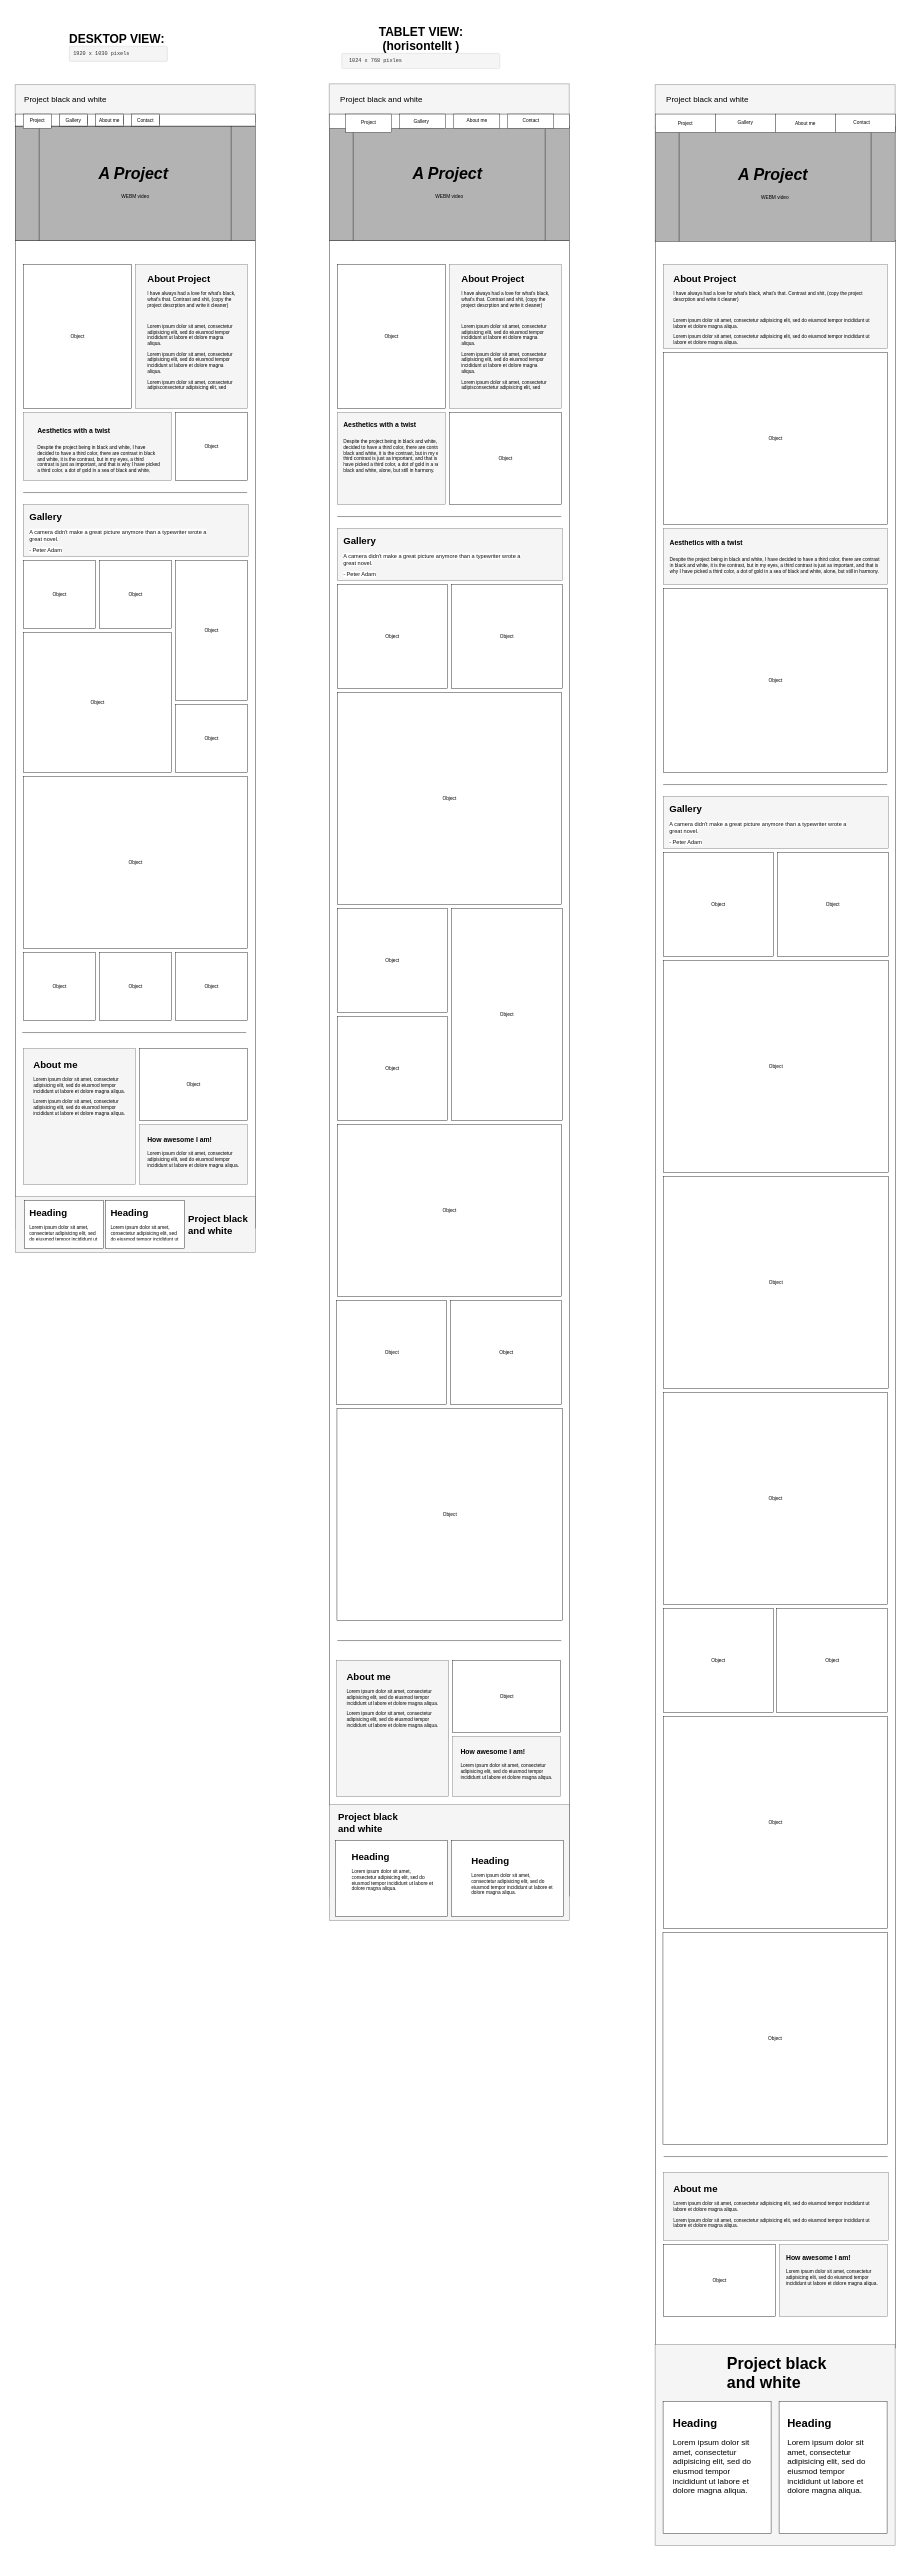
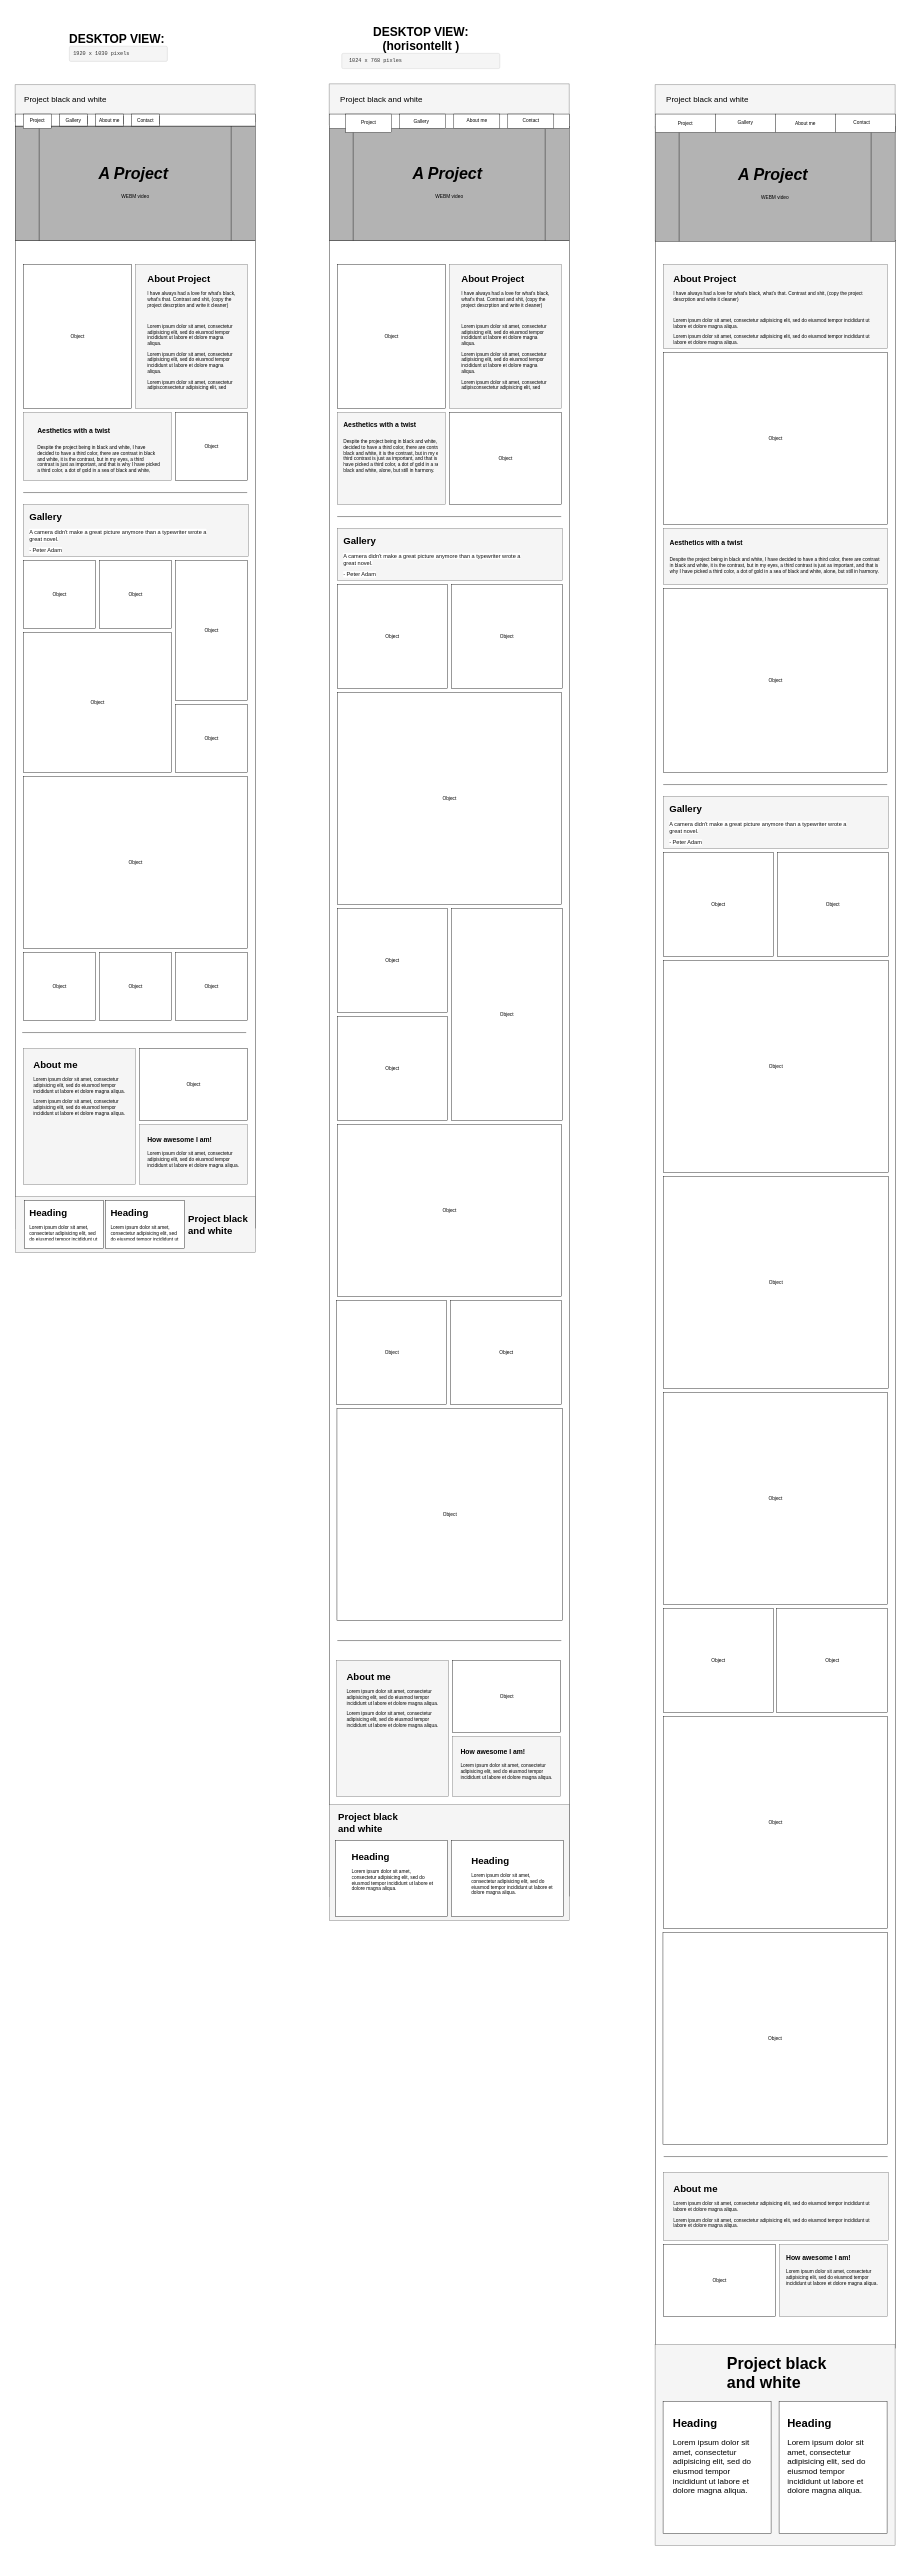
(421, 49) -> (421, 49)
